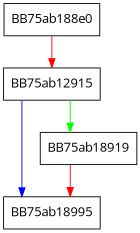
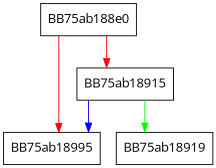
(52, 84) -> (125, 84)
(70, 176) -> (59, 80)
